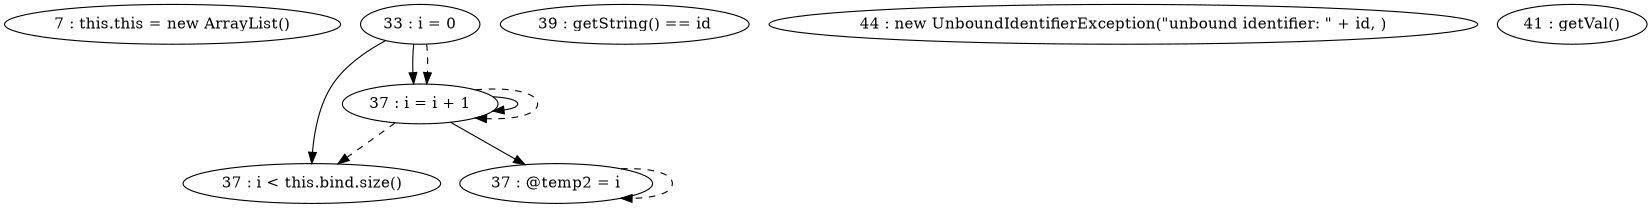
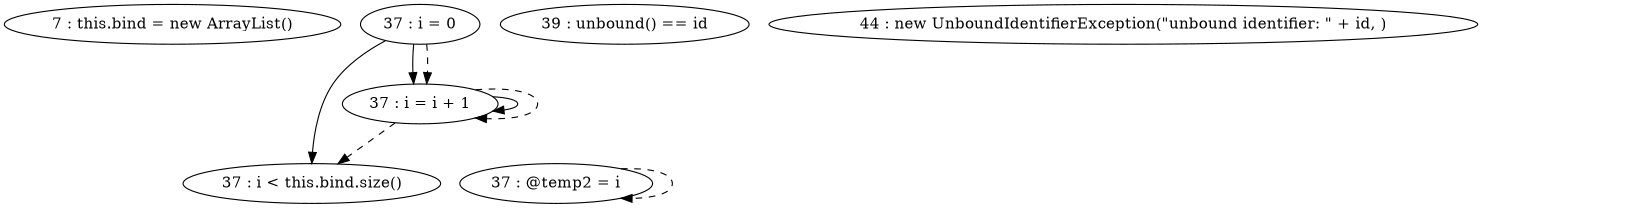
(173, 24) -> (173, 24)
(420, 24) -> (420, 24)
(625, 24) -> (625, 24)
(1572, 24) -> none
(483, 141) -> none
